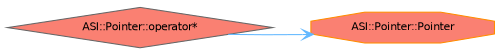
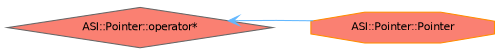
(265, 35) -> (276, 20)
